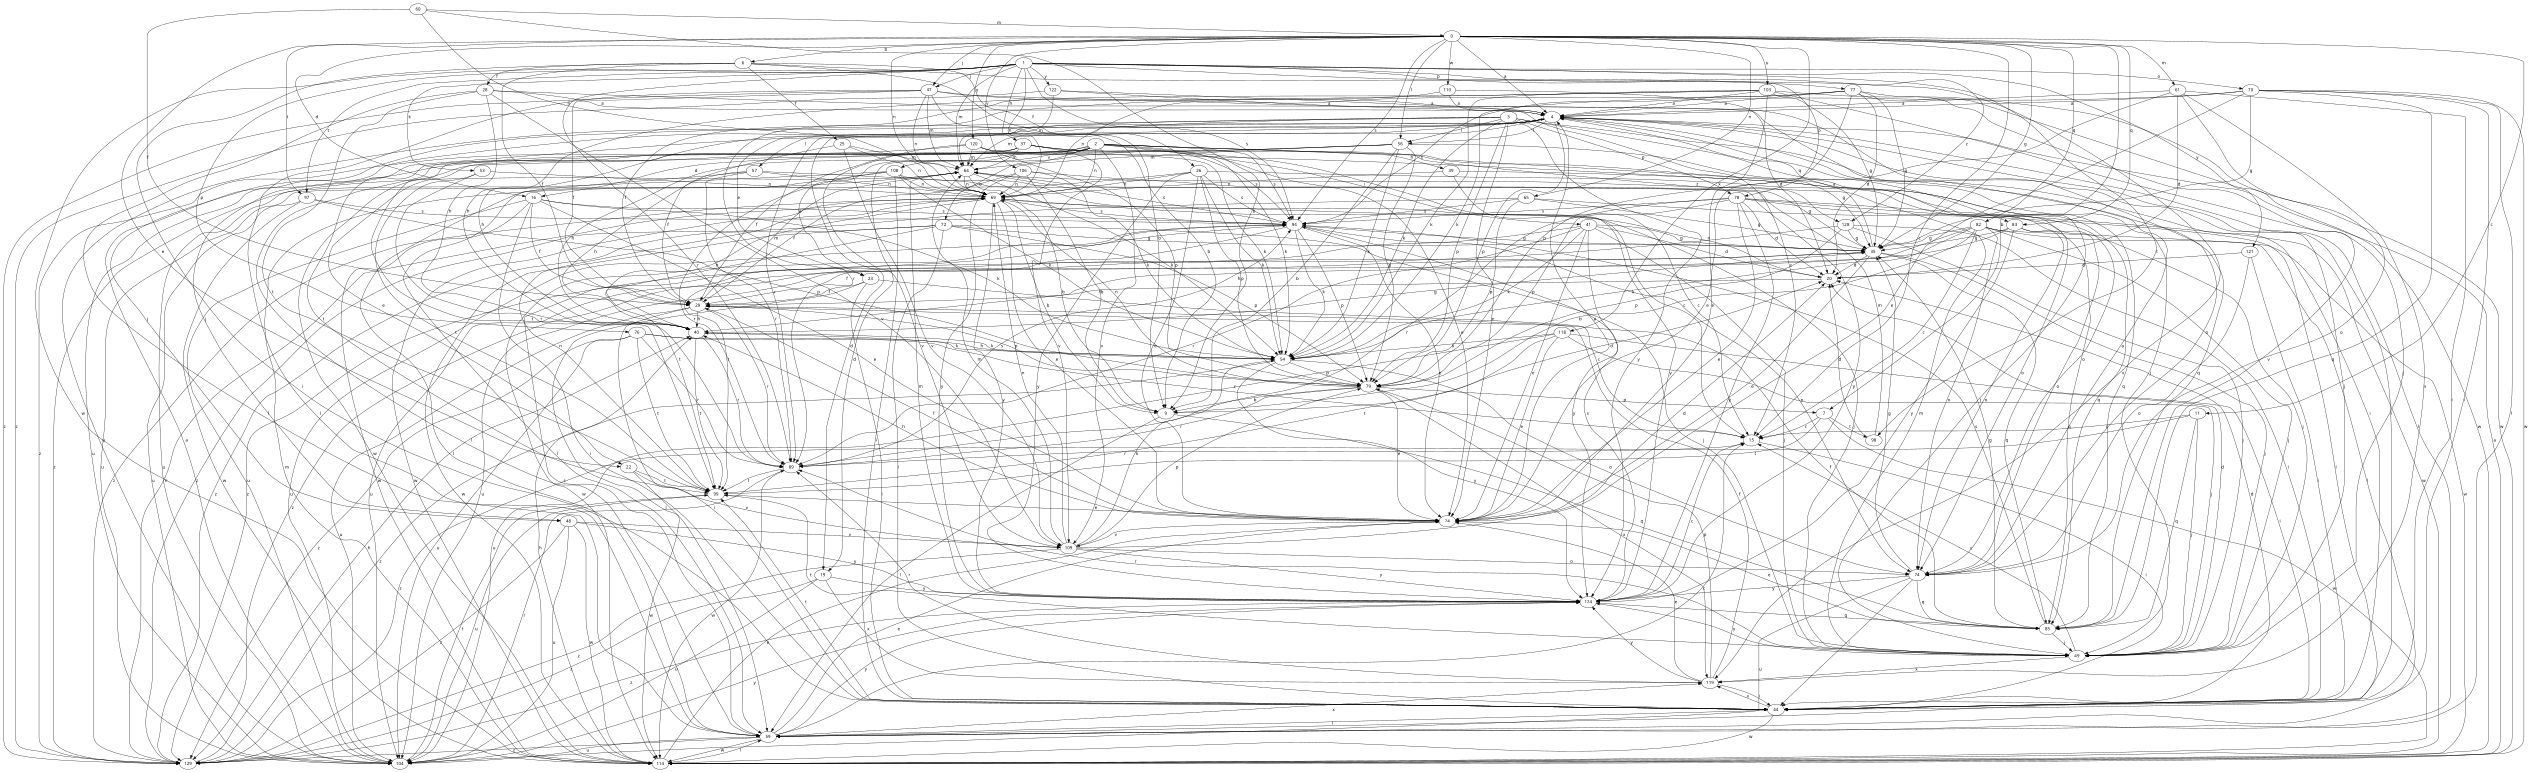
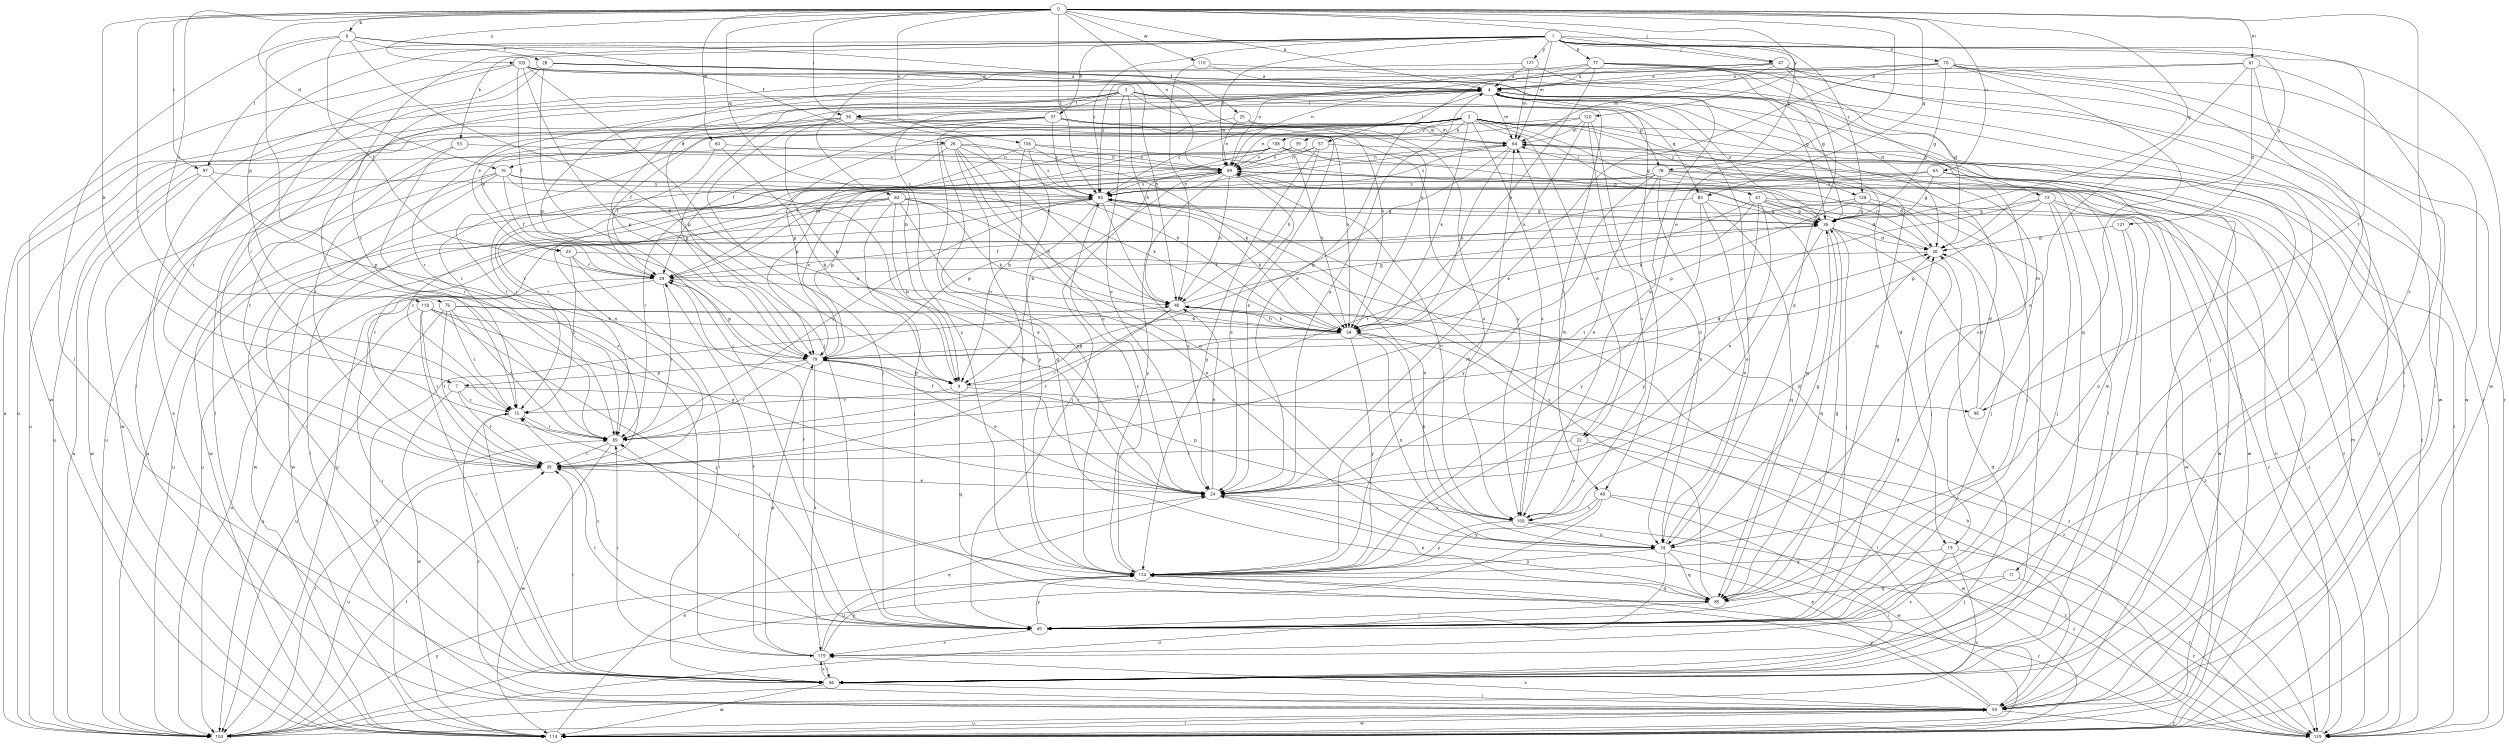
(933, 23) -> (790, 13)
(623, 100) -> none
(1546, 269) -> none
(1998, 431) -> (751, 403)
